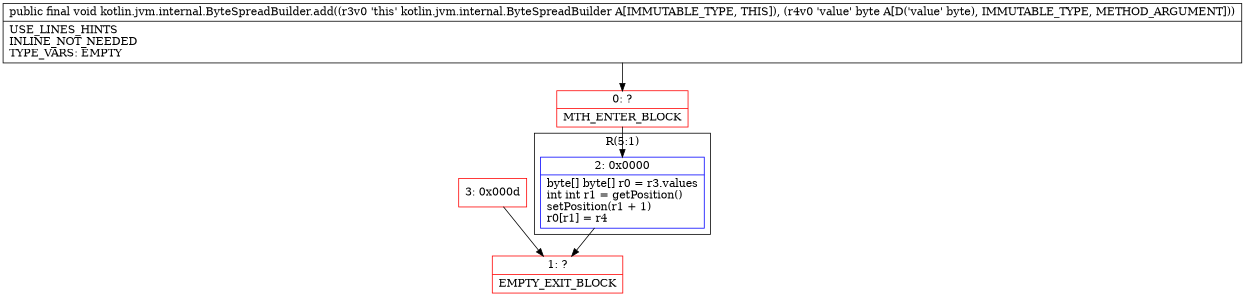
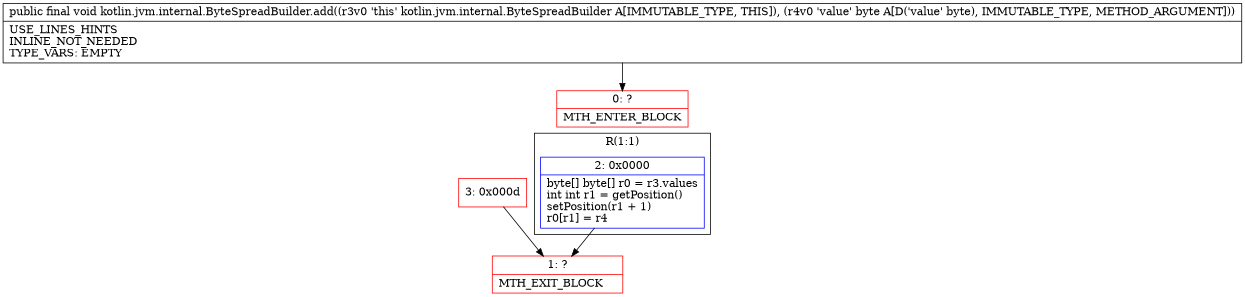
(622, 138) -> none
(622, 142) -> (622, 142)
(558, 283) -> (551, 283)
